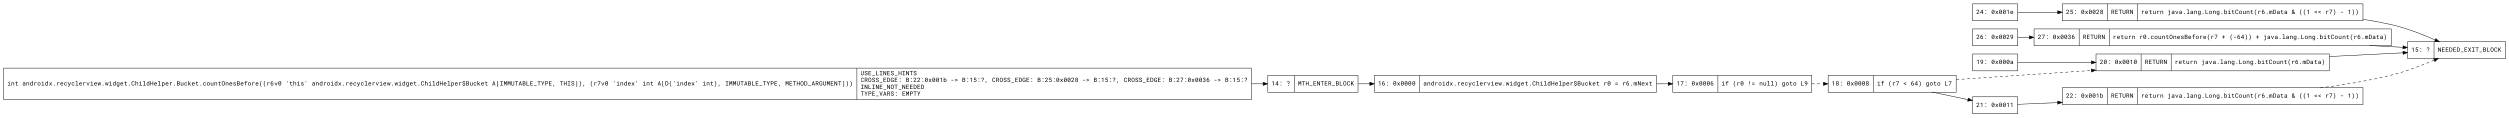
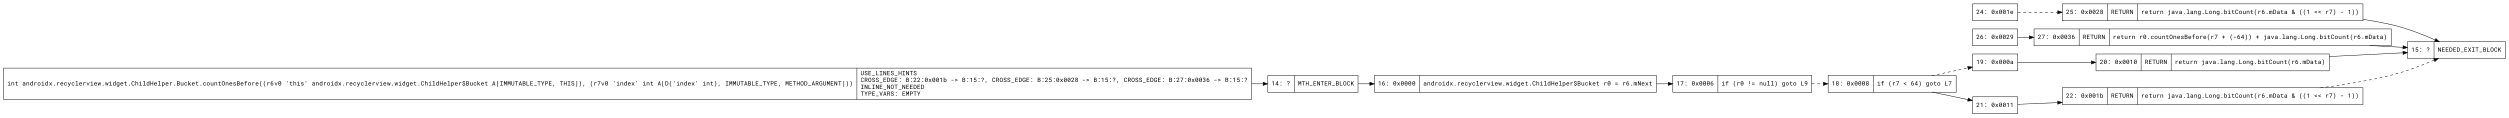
(2038, 12) -> (2038, 12)
(2024, 75) -> (1950, 72)
